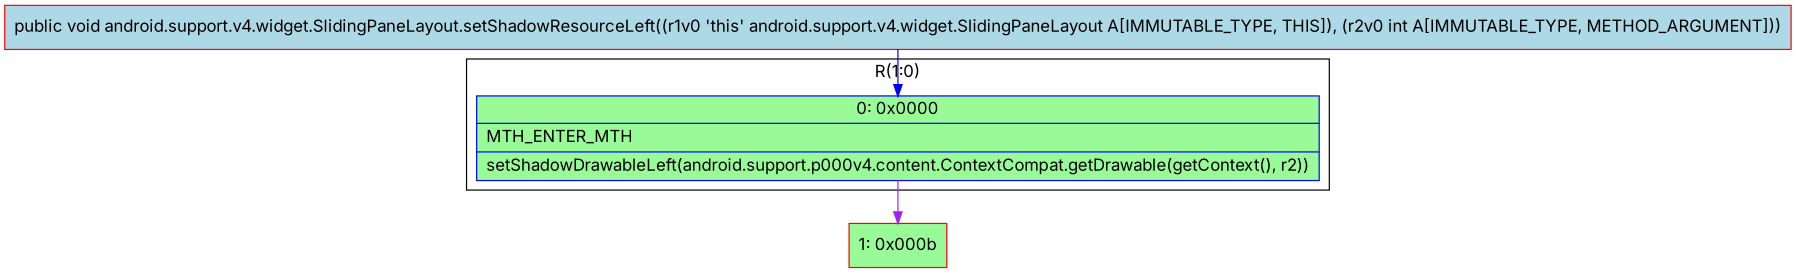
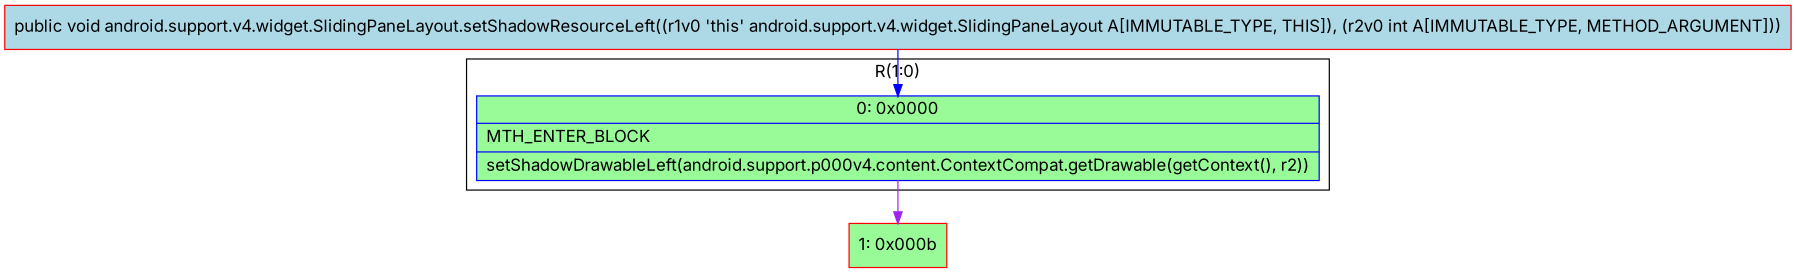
(560, 137) -> (569, 137)
